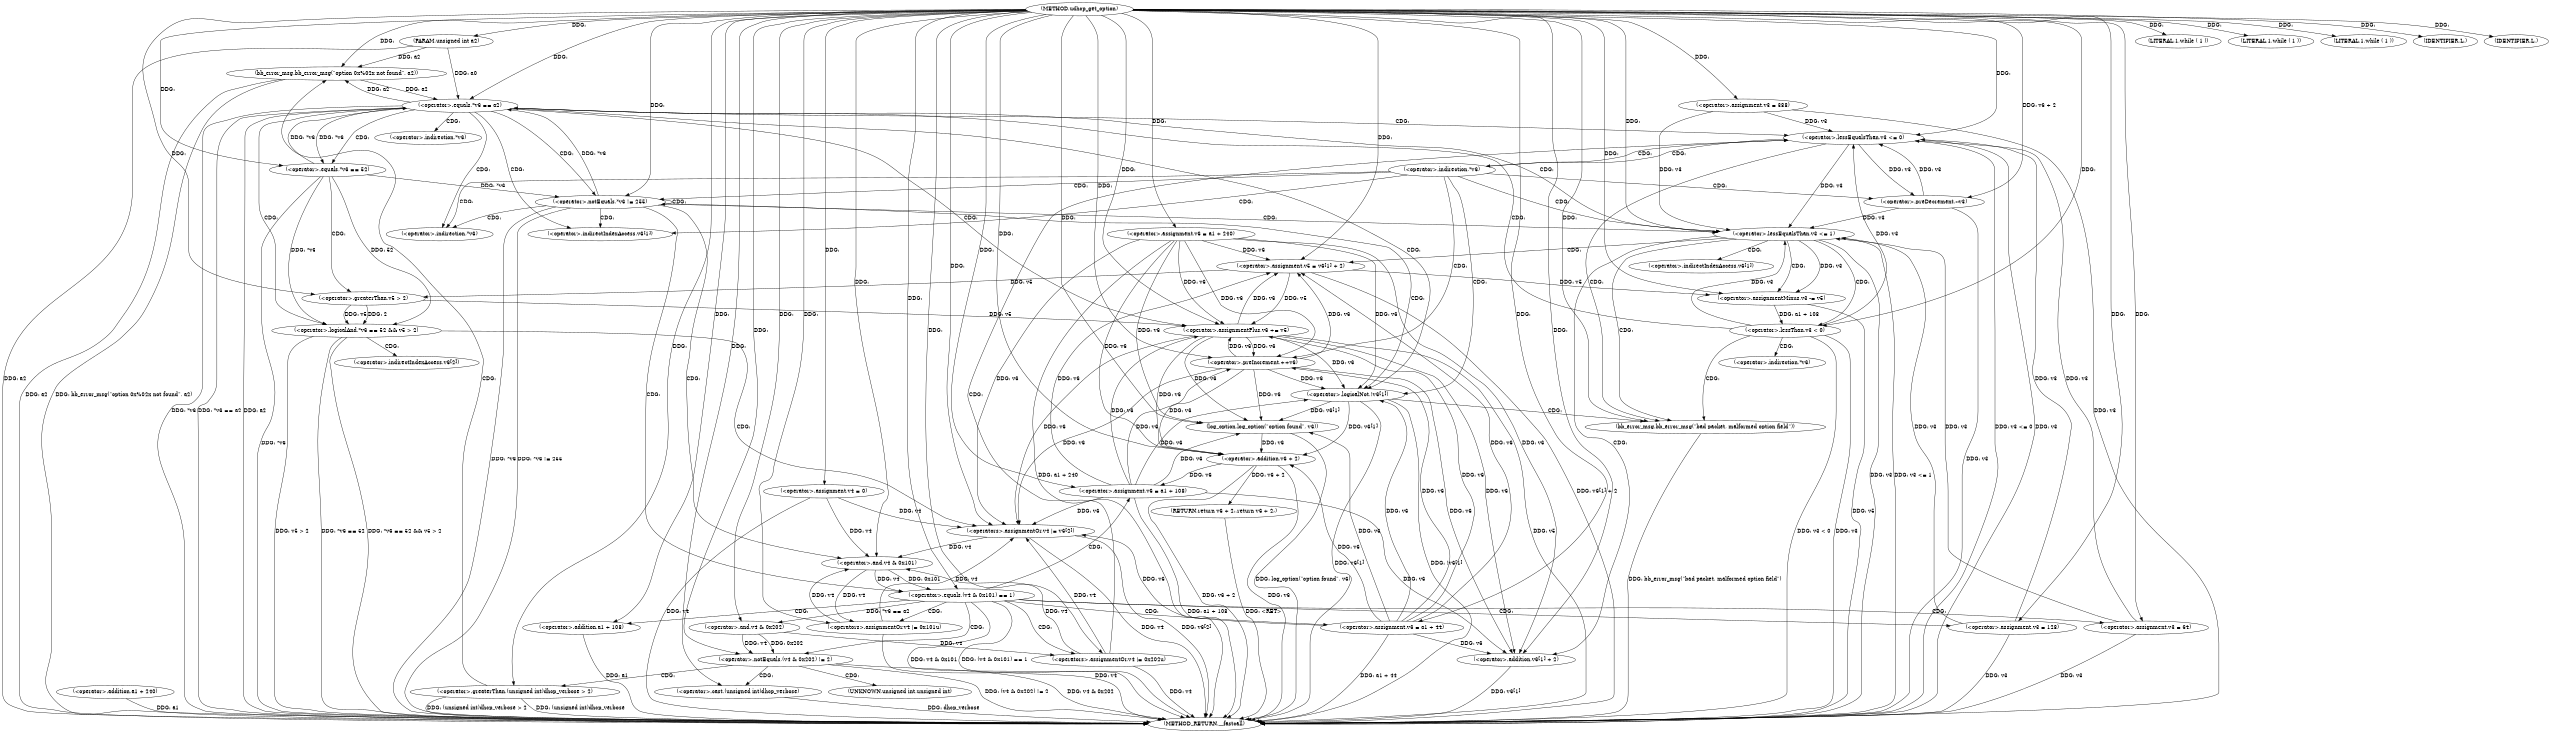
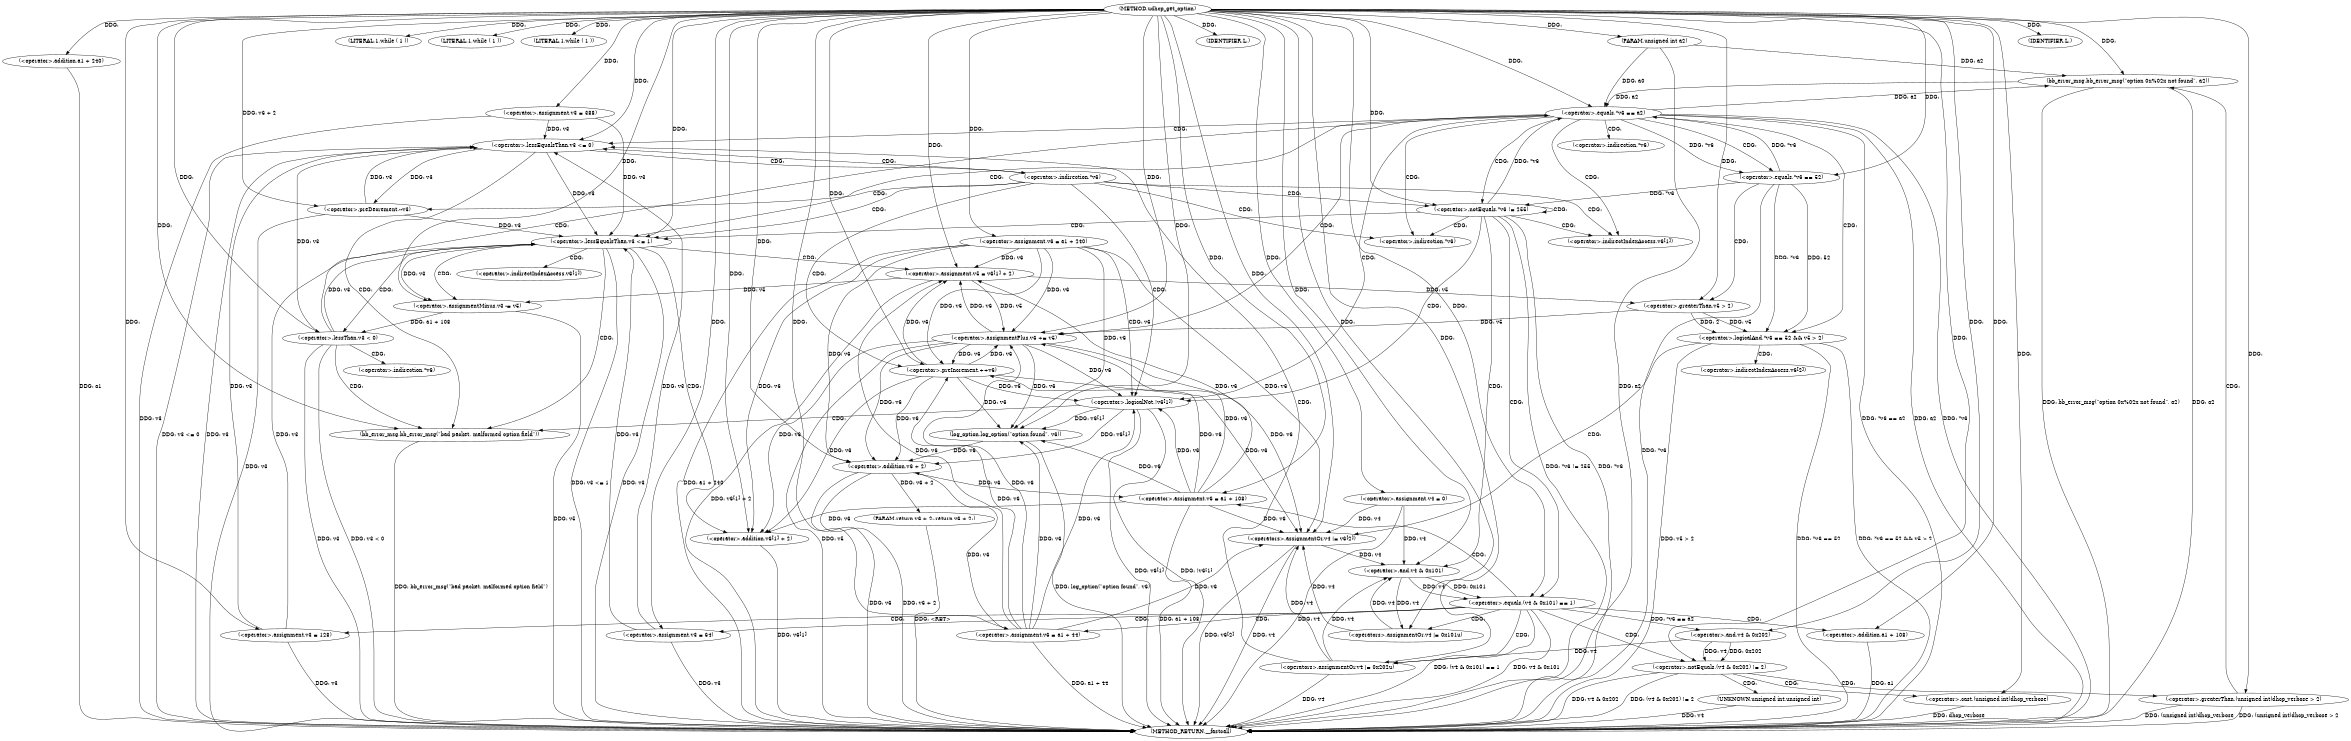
none -> (581, 13)
(1387, 315) -> (1140, 322)
(1224, 511) -> (924, 519)
(1452, 644) -> none
(1048, 674) -> (1506, 726)
